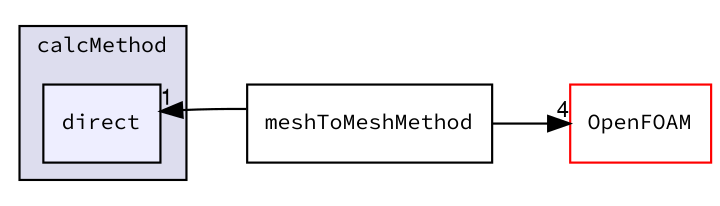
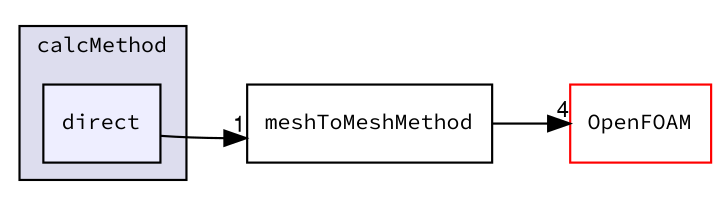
(214, 109) -> (200, 138)
